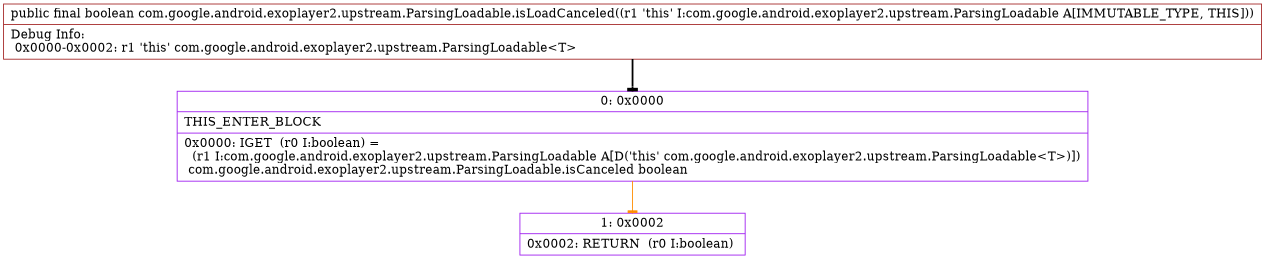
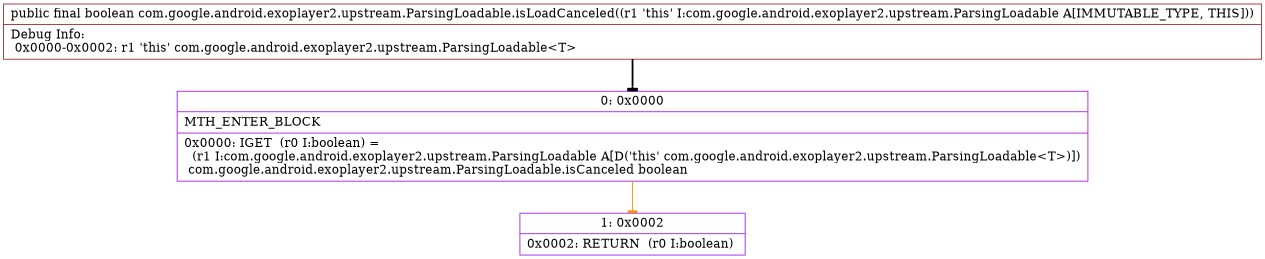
(253, 122) -> (253, 122)
